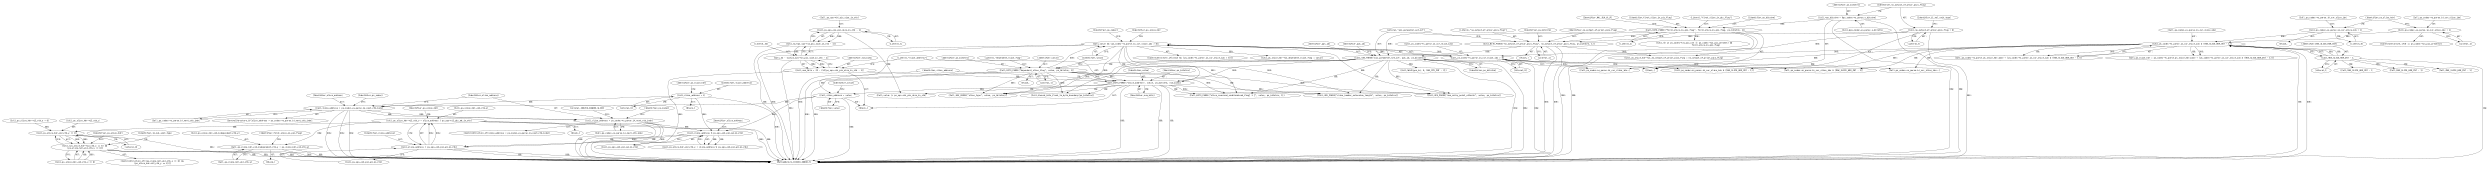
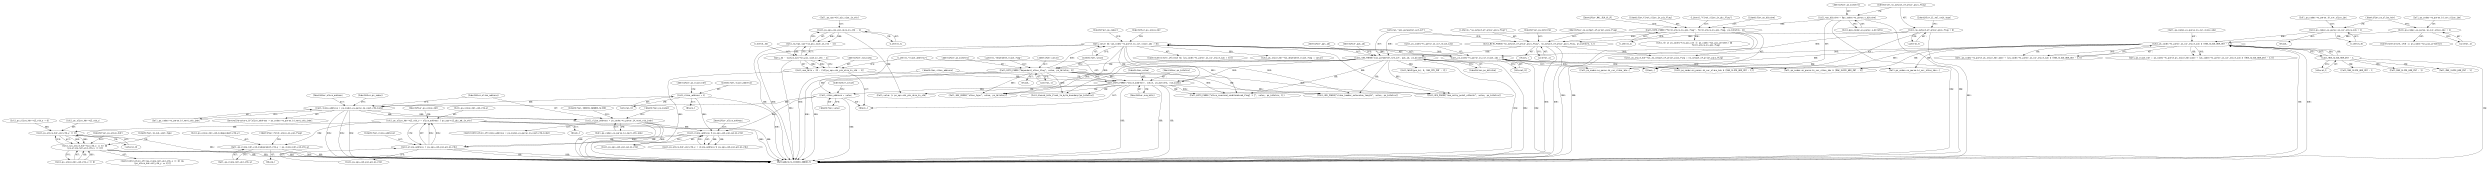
none -> (1852, 24)
(2319, 44) -> none
(587, 108) -> (587, 108)
